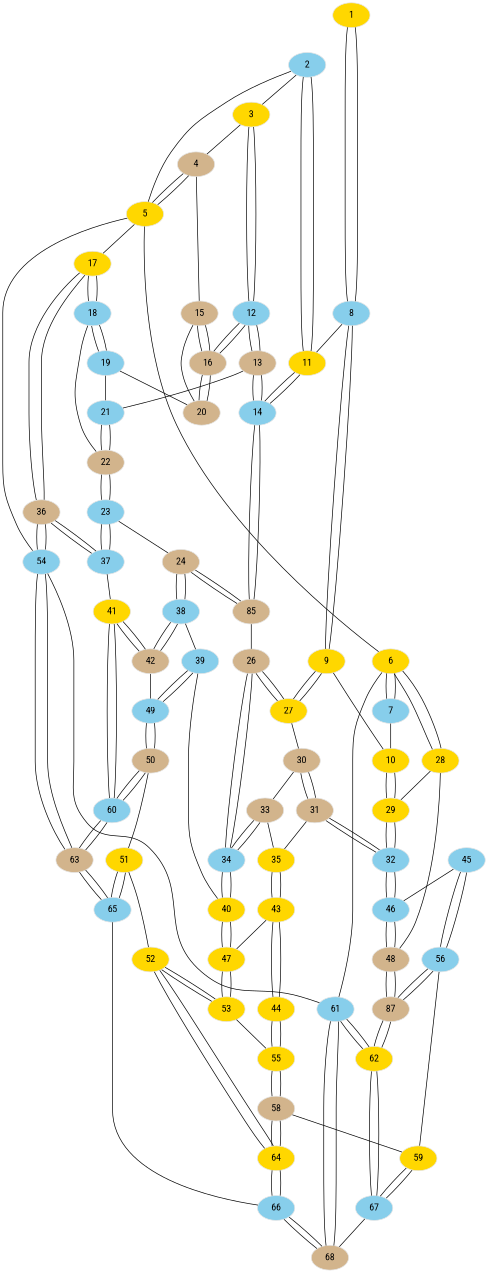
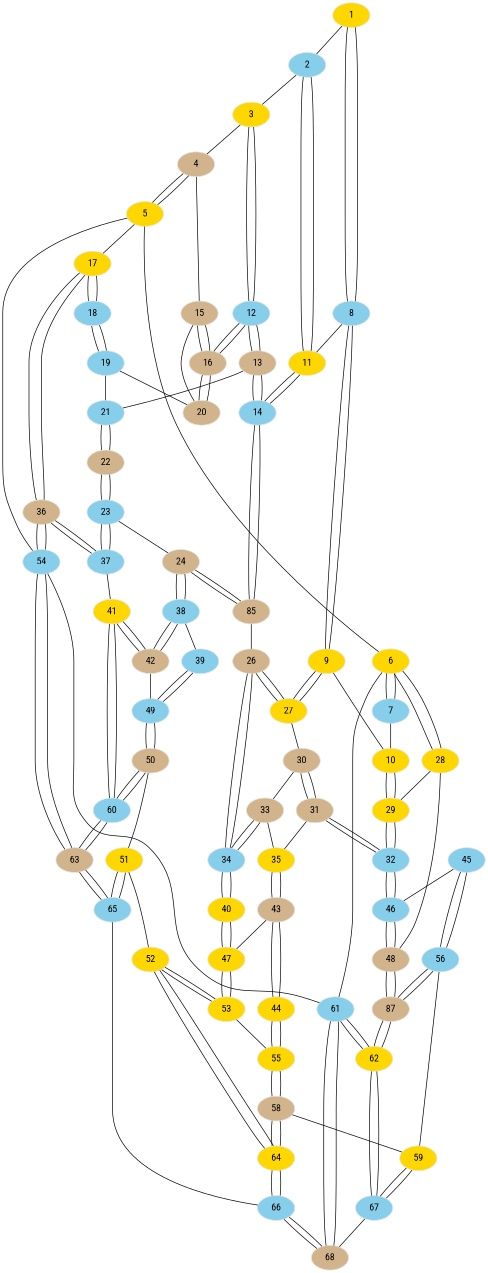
(202, 118) -> (329, 40)
(75, 390) -> none
(188, 789) -> none
(276, 910) -> (276, 910)
